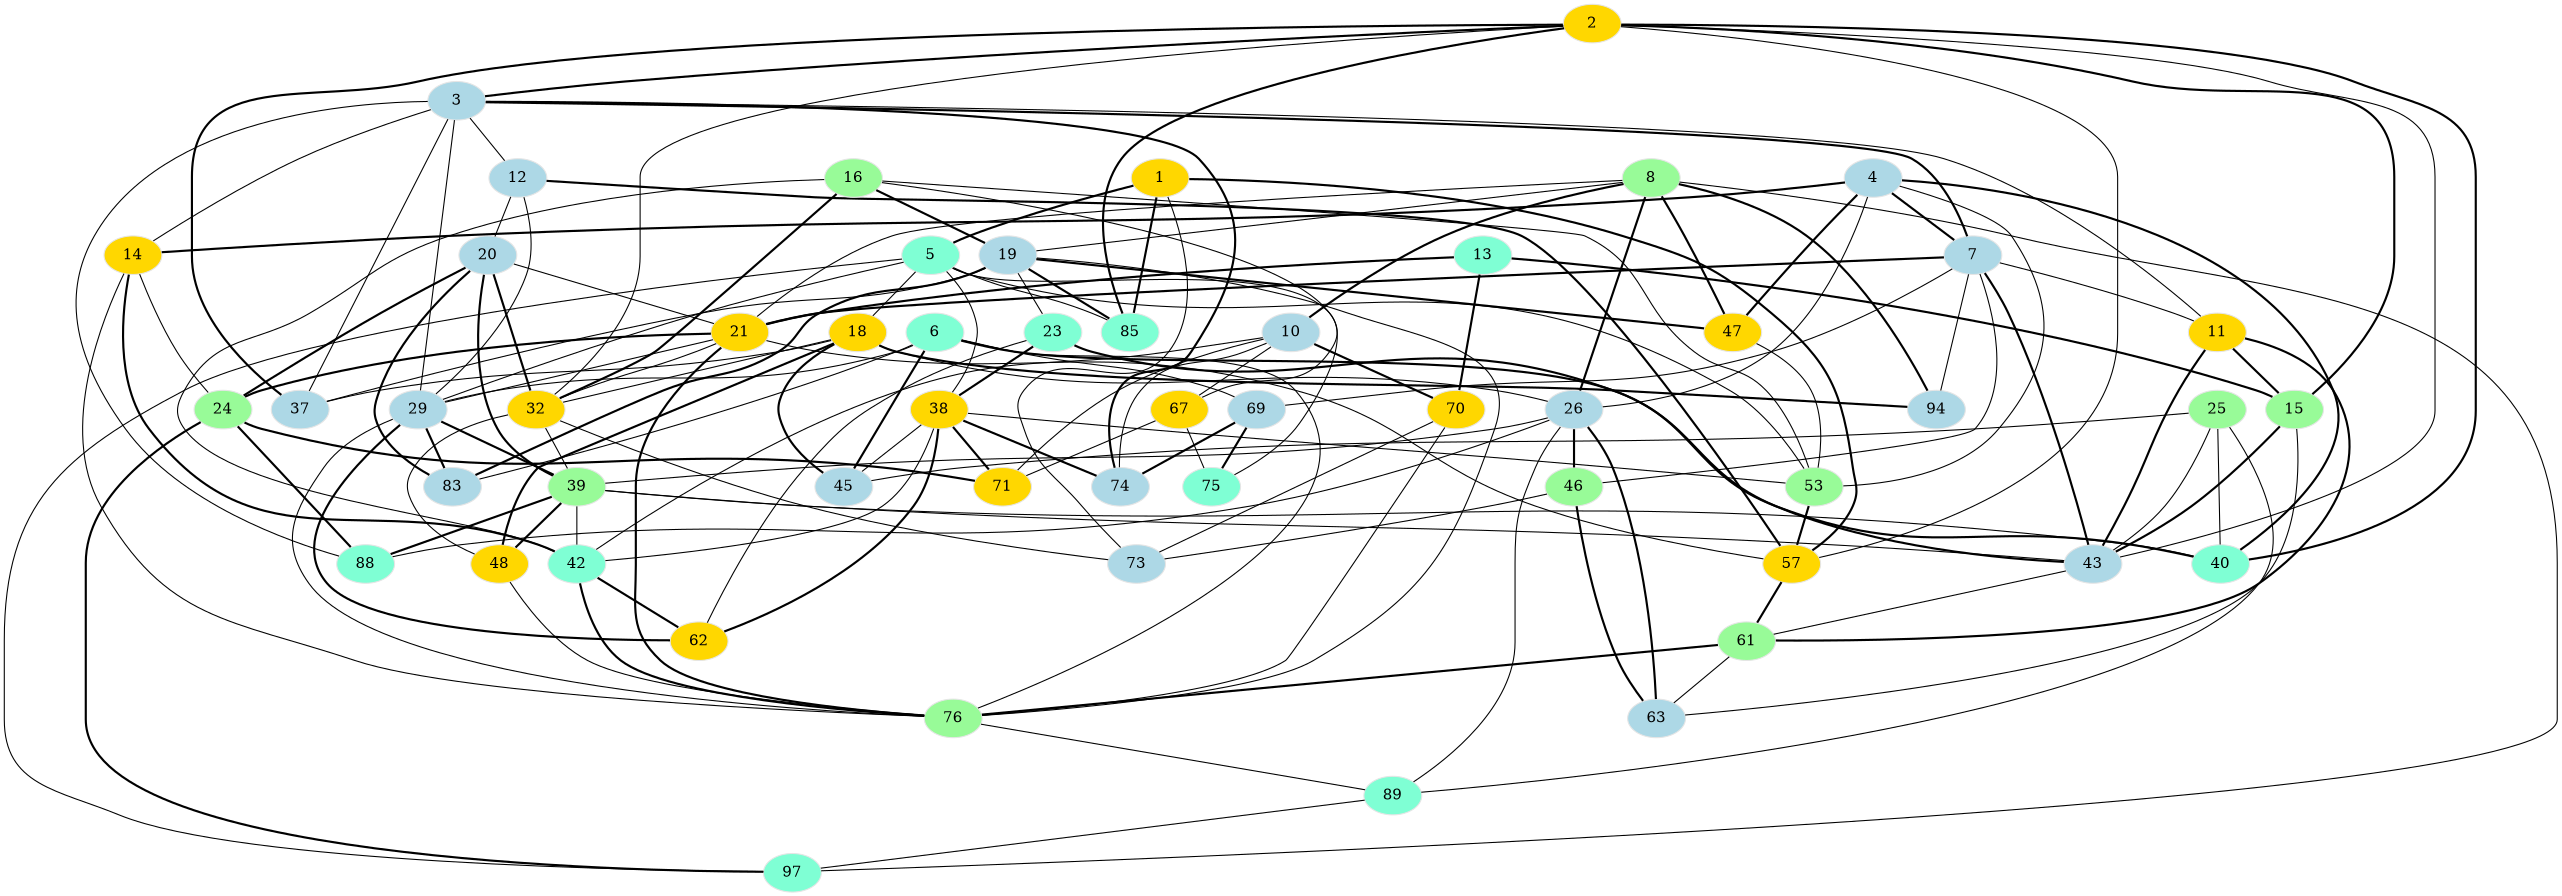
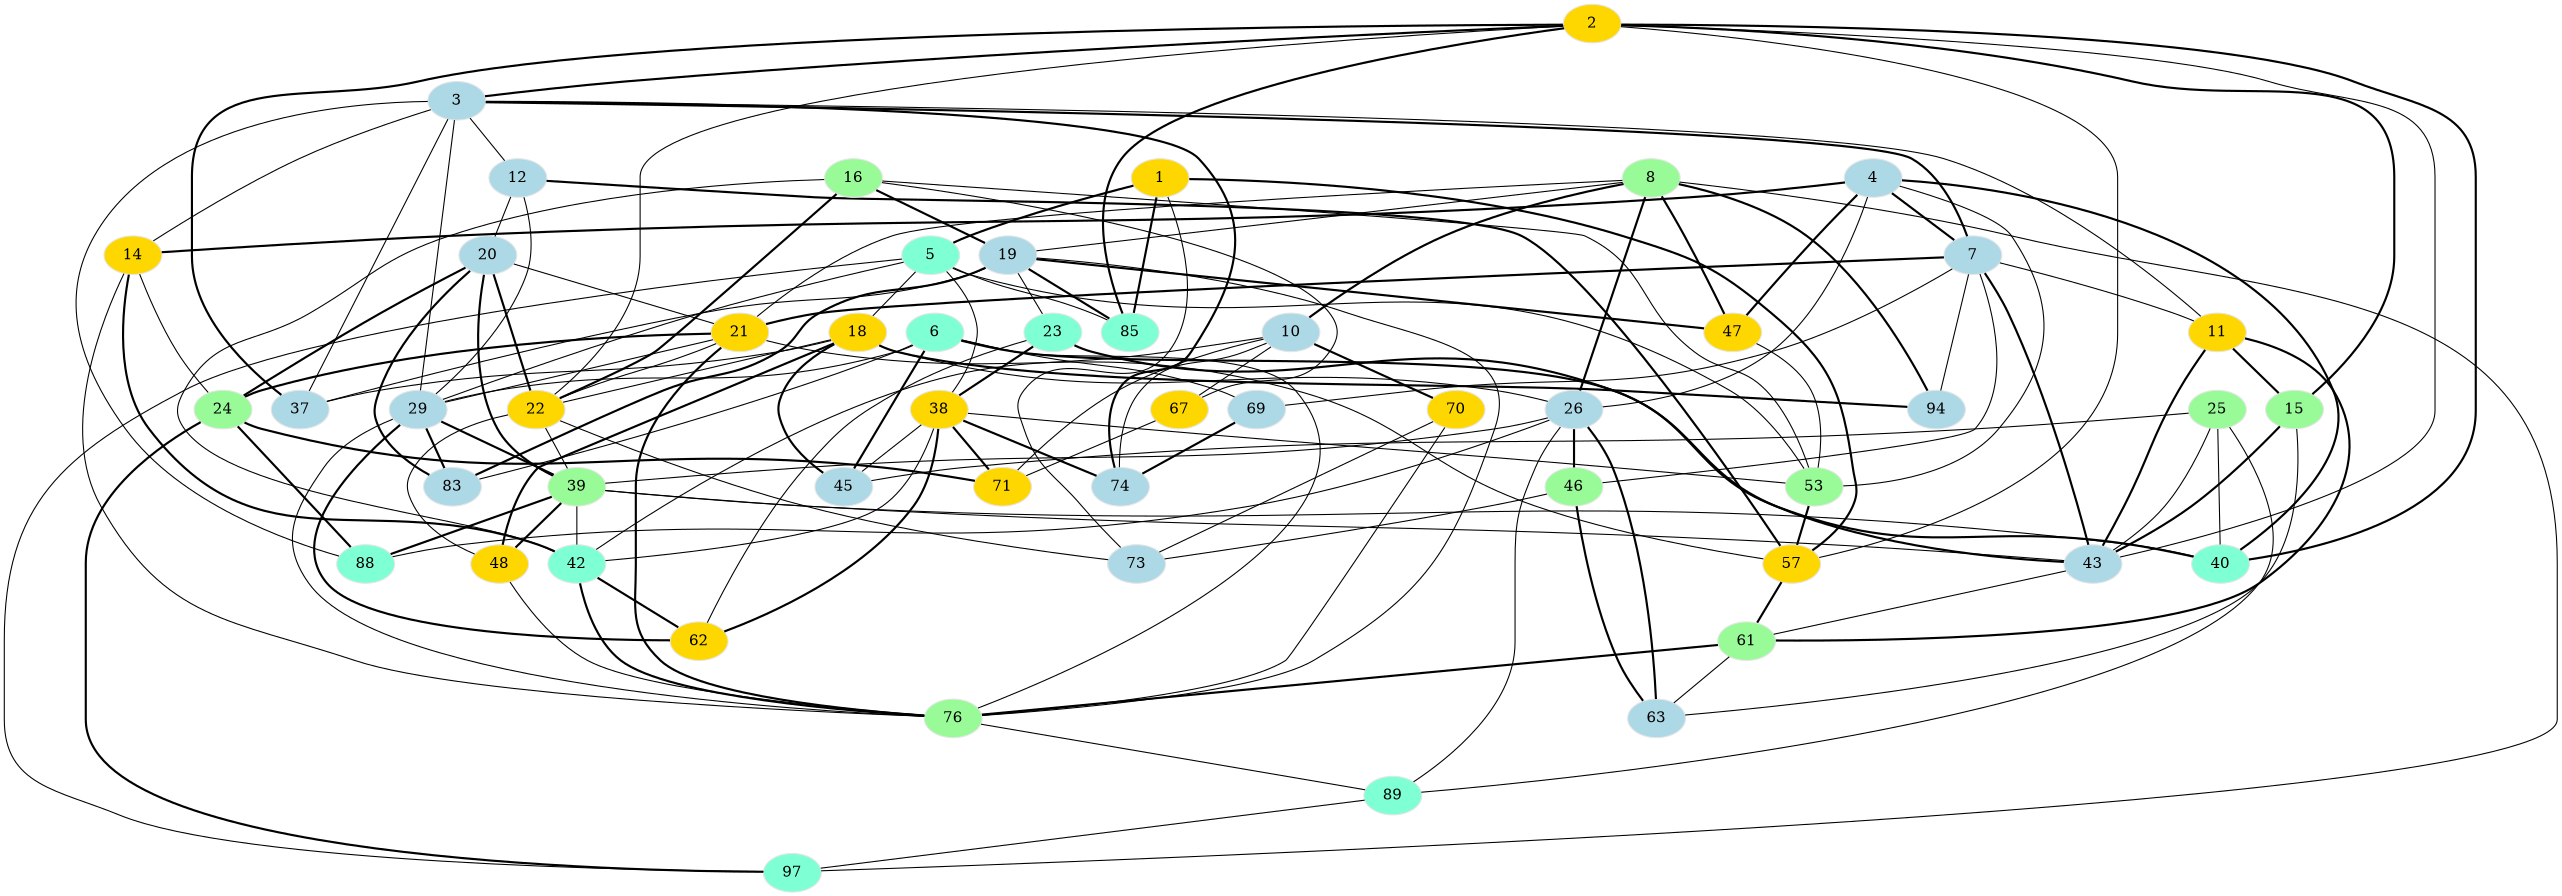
(1483, 255) -> none
(536, 410) -> (536, 410)
(1212, 487) -> none
